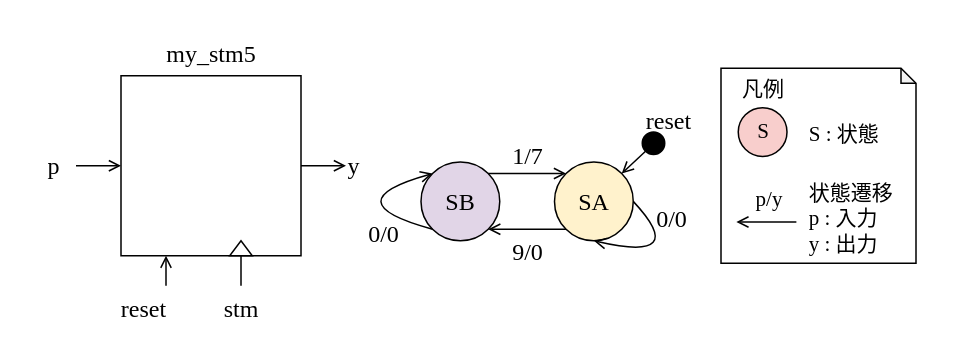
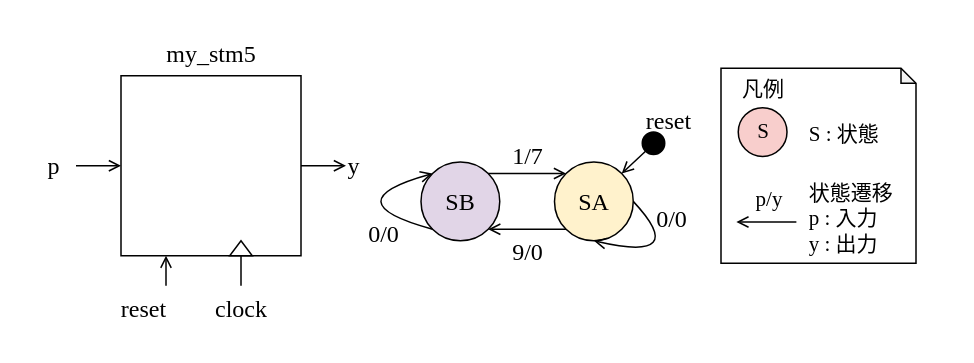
(242, 308) -> (242, 308)
